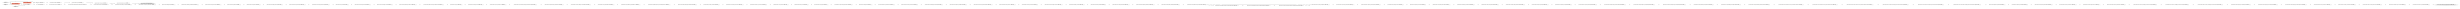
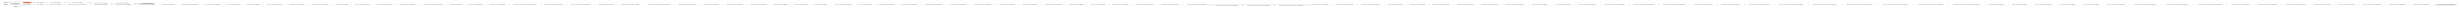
(16, 4) -> (16, 4)
